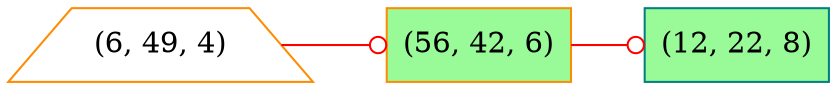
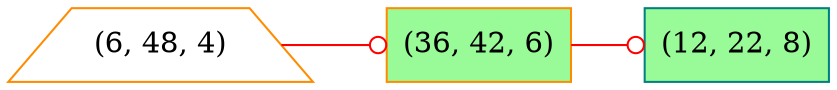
(161, 45) -> (161, 45)
(479, 45) -> (479, 45)
